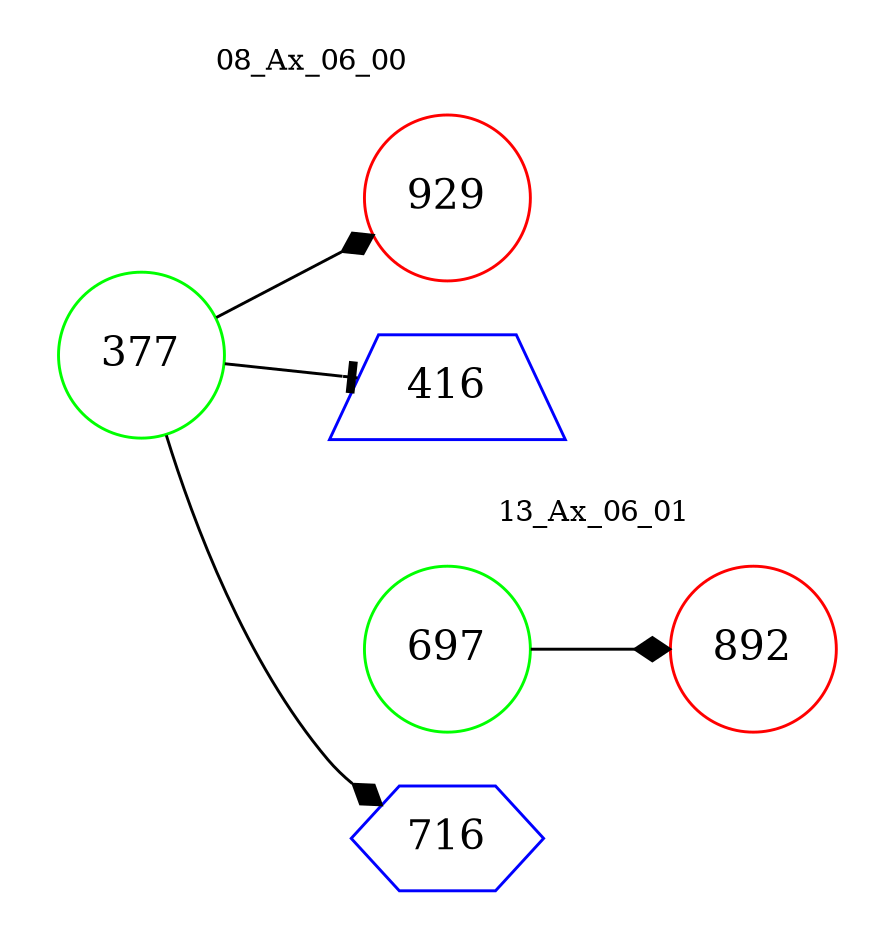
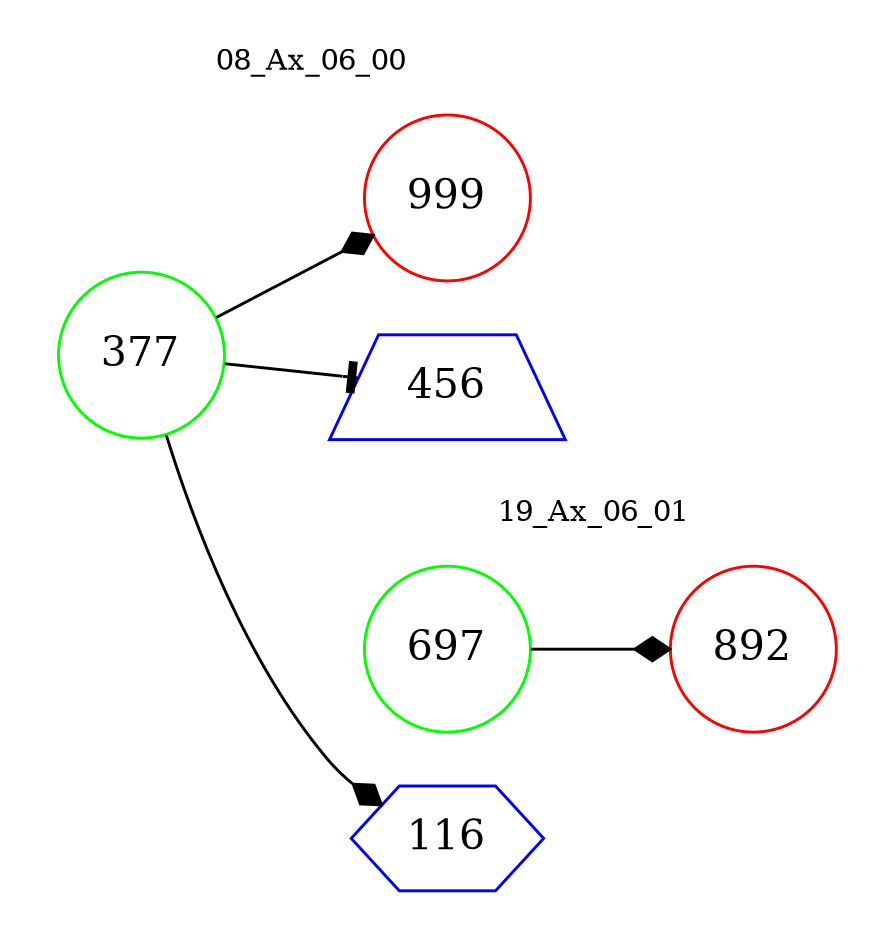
(447, 198) -> (447, 198)
(447, 387) -> (447, 387)
(594, 514) -> (594, 514)
(447, 838) -> (447, 838)
